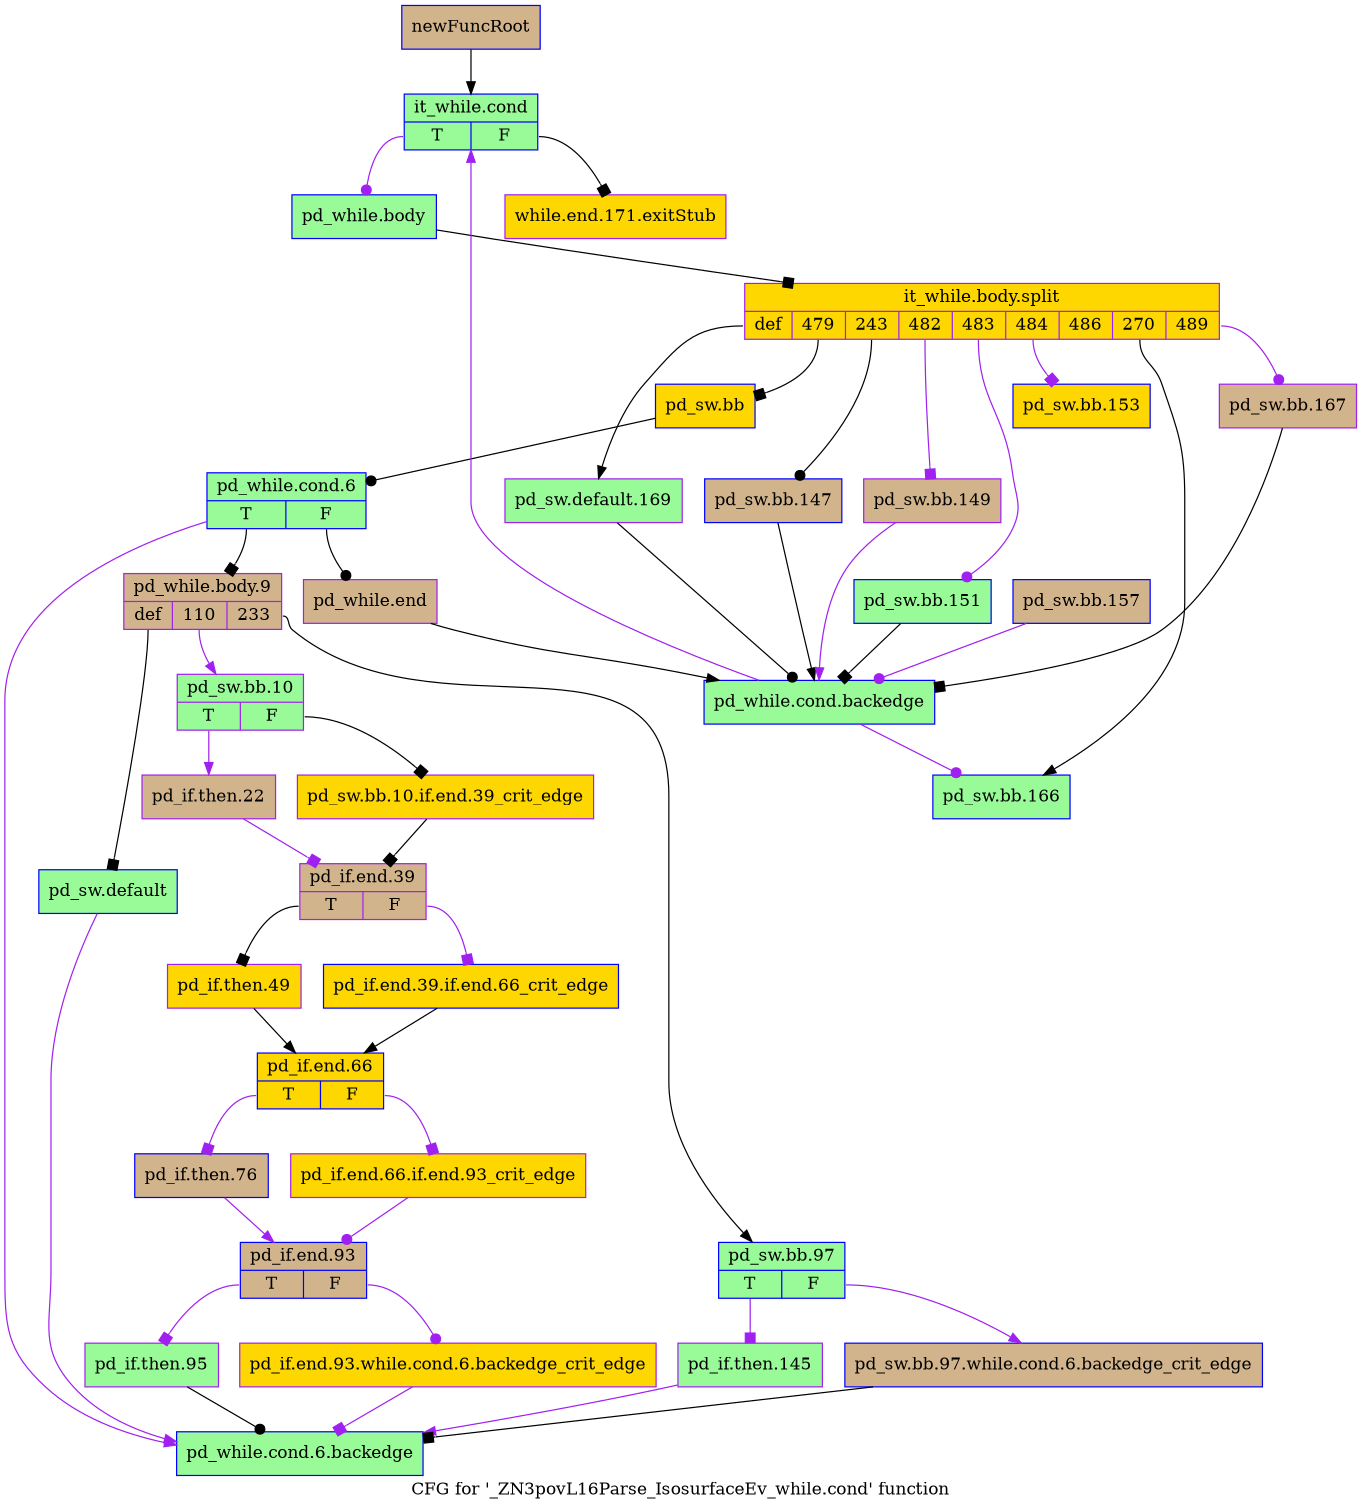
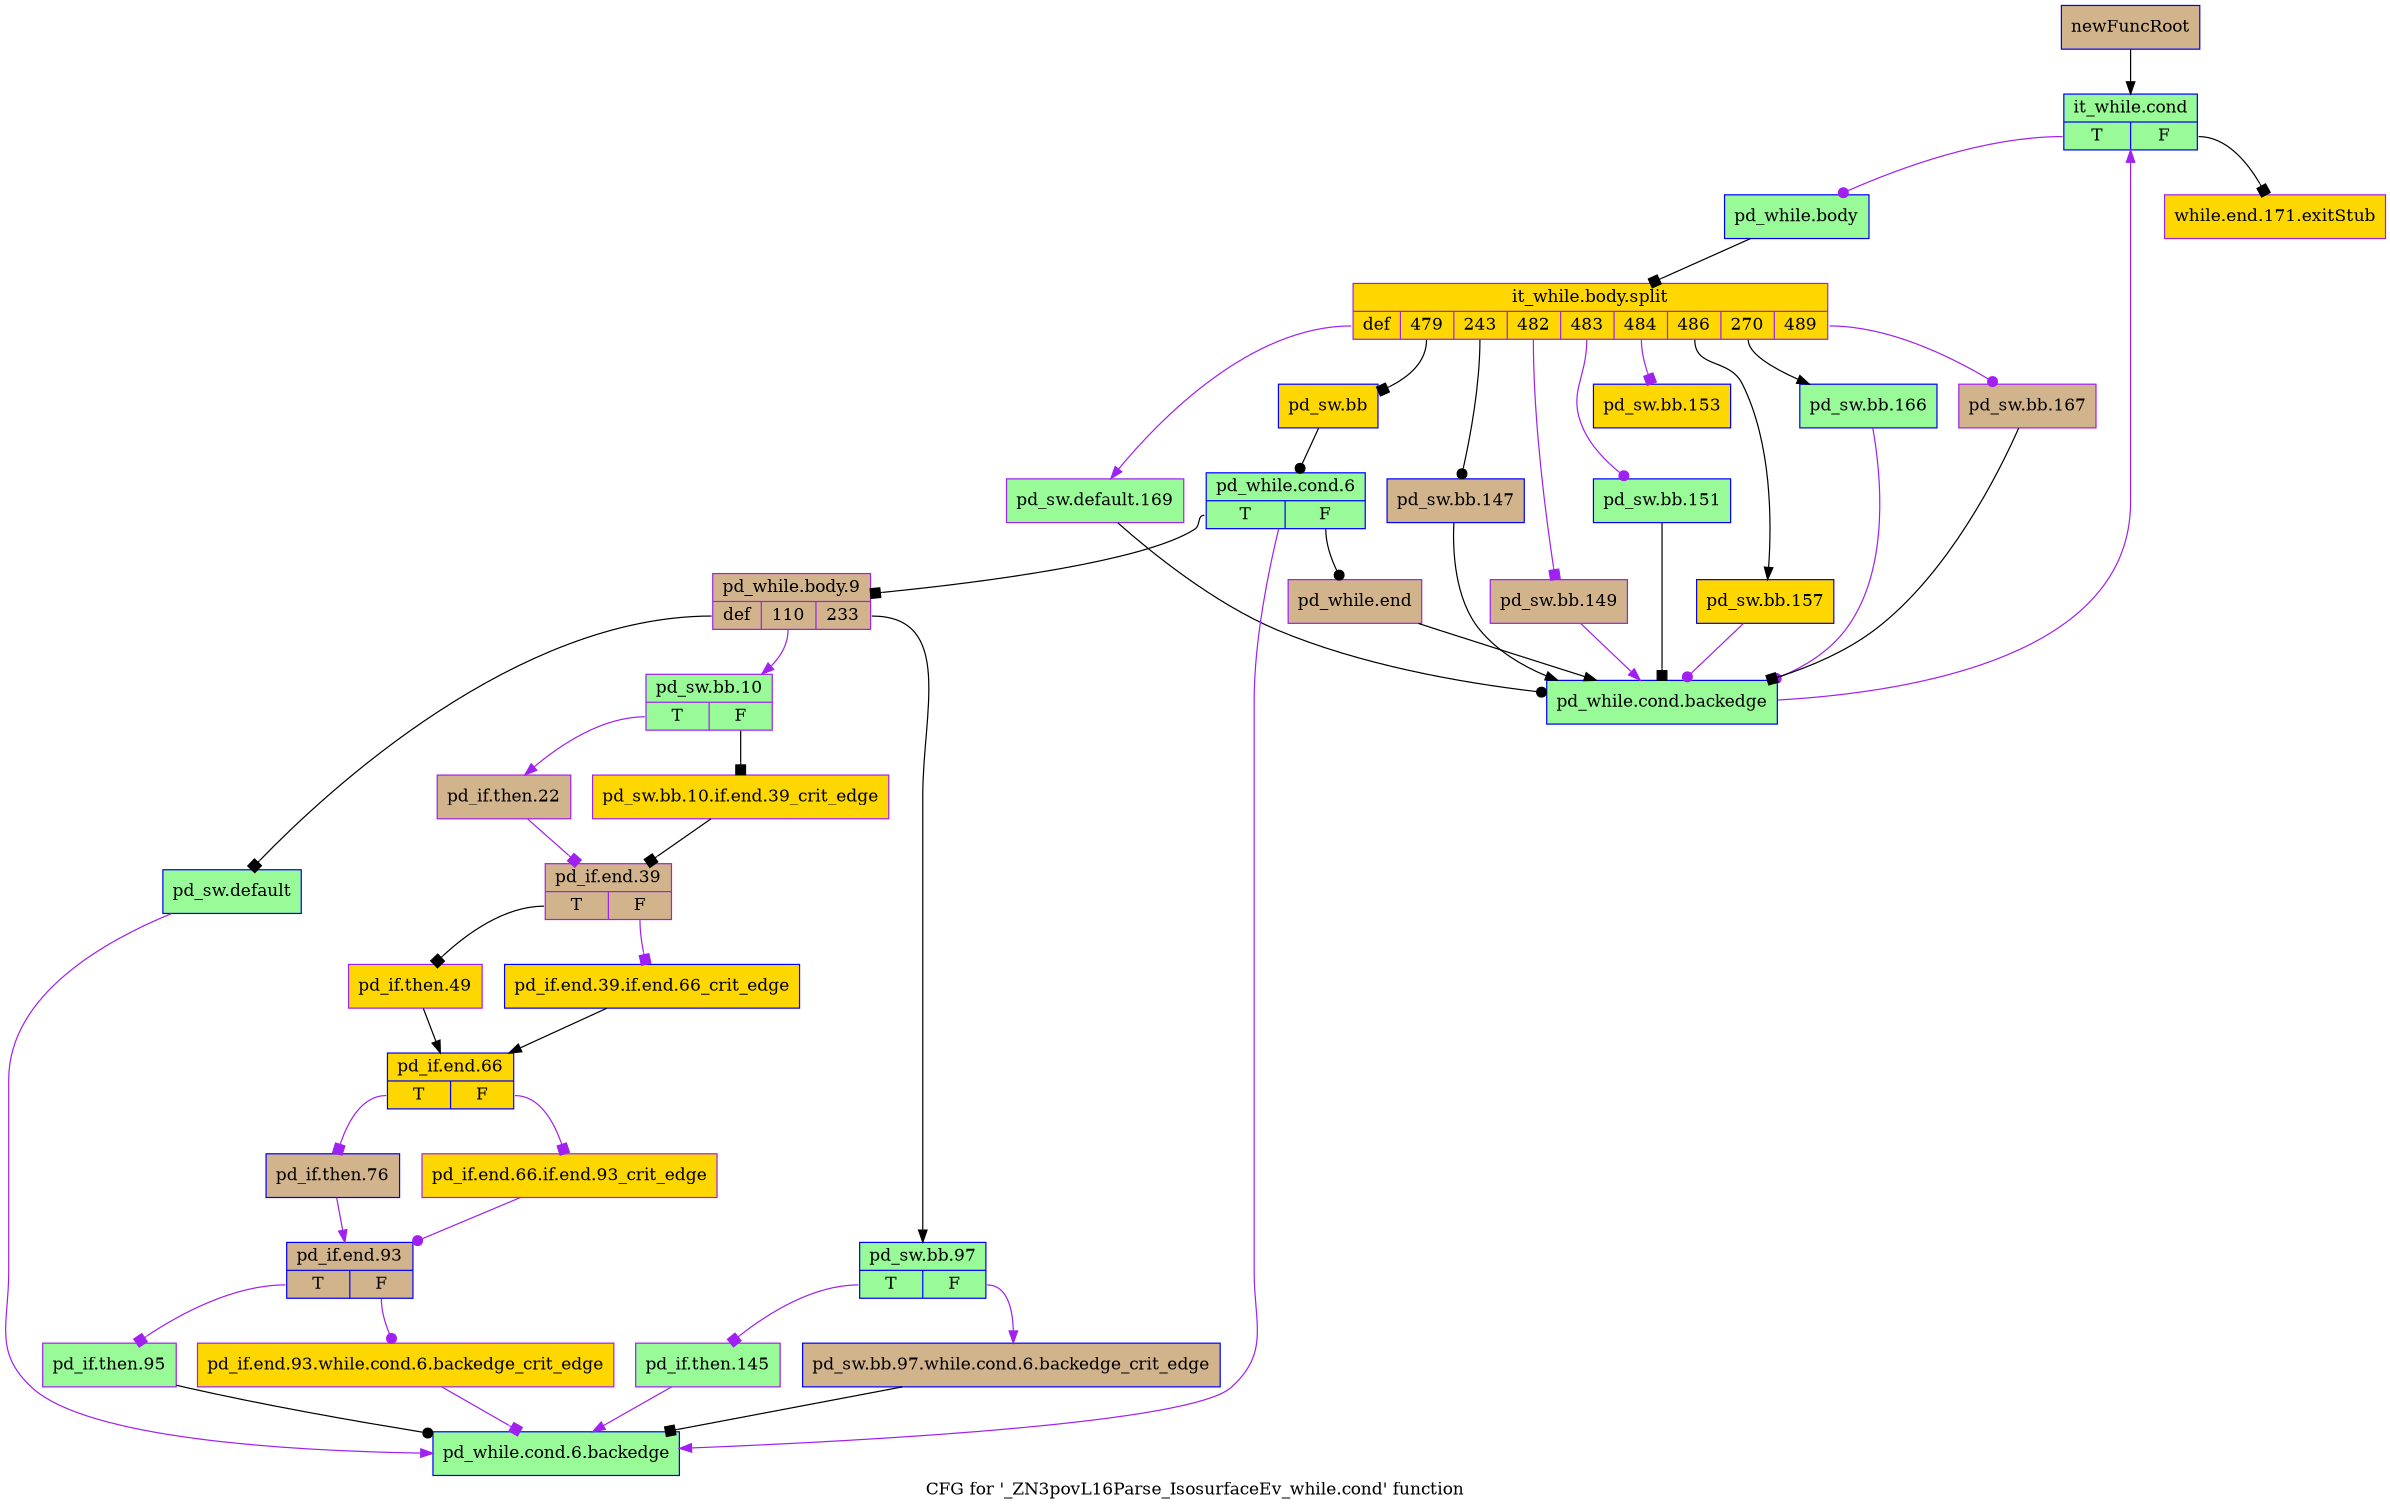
(653, 374) -> (1221, 373)
none -> (1761, 440)
(1082, 601) -> (1765, 601)
(906, 747) -> (1872, 572)
